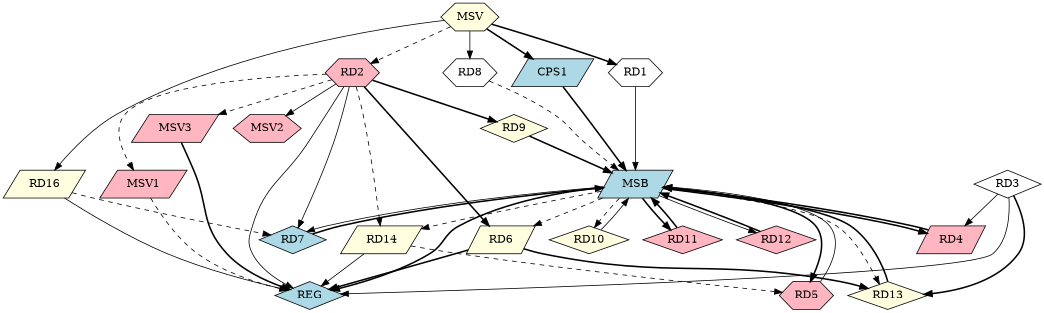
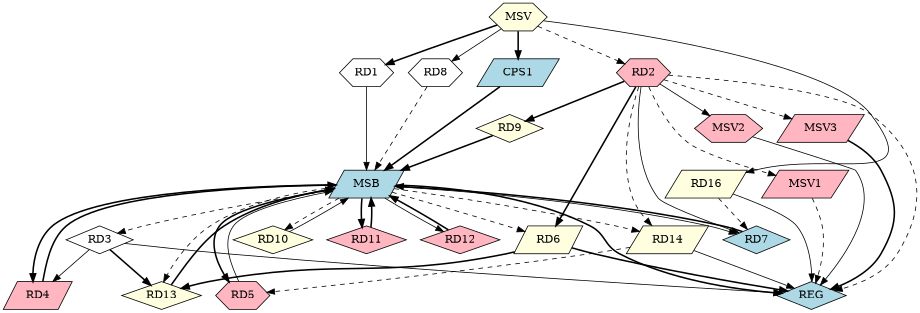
none -> (858, 176)
(274, 185) -> (886, 127)
none -> (229, 208)
